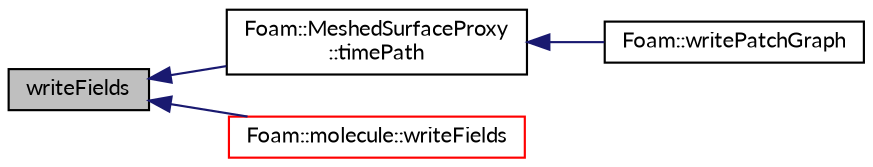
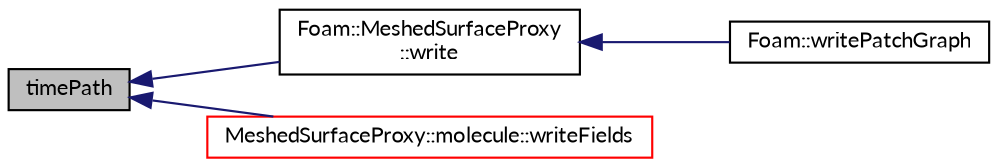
(377, 42) -> (430, 42)
(79, 90) -> (69, 90)
(377, 137) -> (430, 137)
